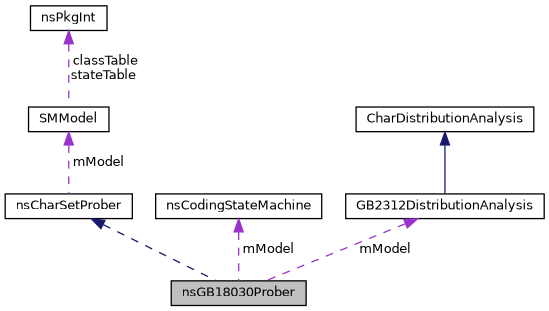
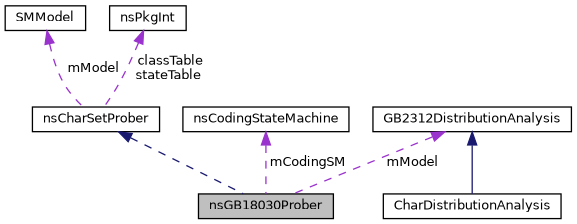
(69, 75) -> (123, 76)
(445, 170) -> (472, 170)
(267, 250) -> (306, 163)
